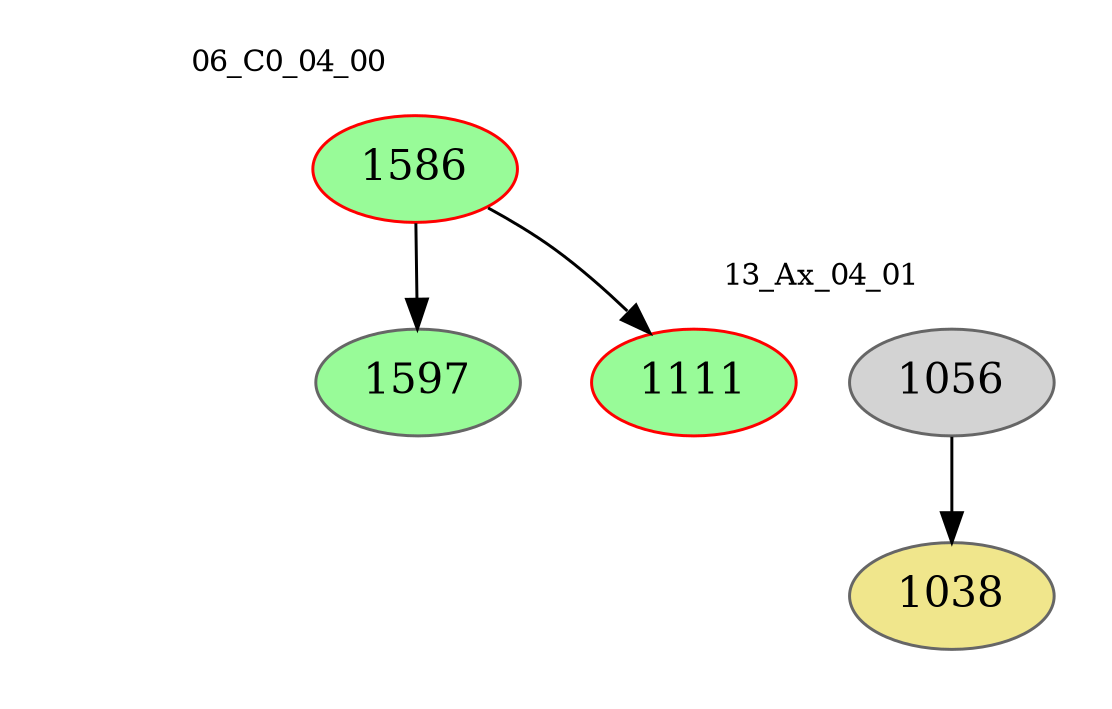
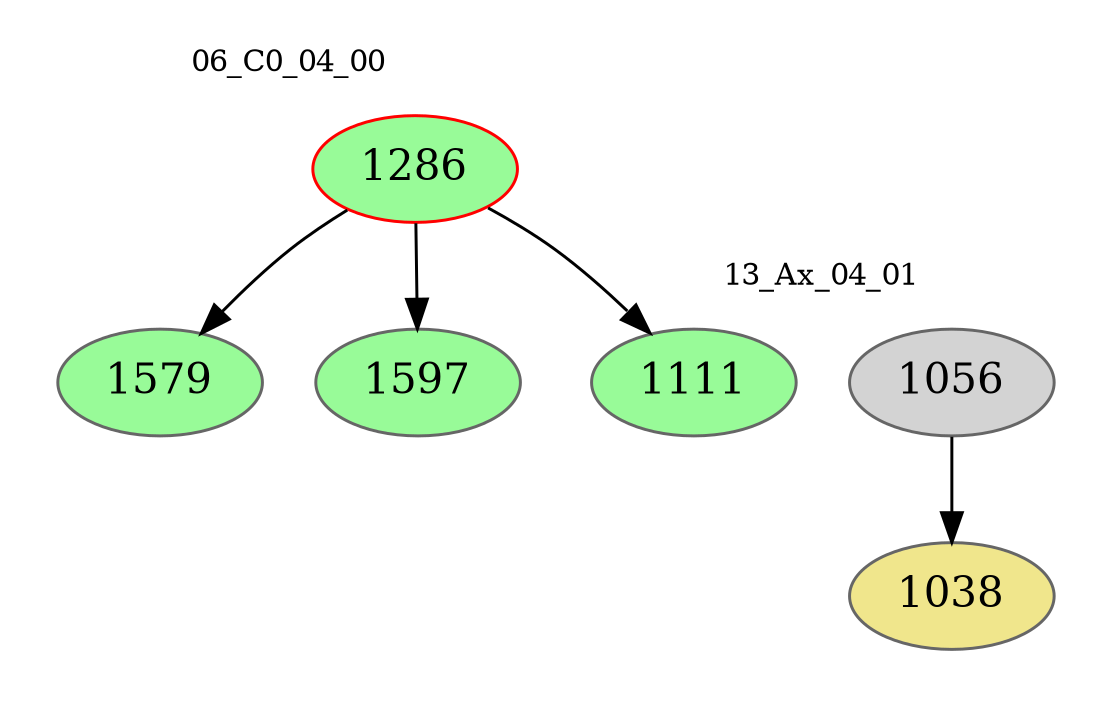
(415, 169) -> (415, 169)
none -> (160, 383)
(694, 383) -> (694, 383)
